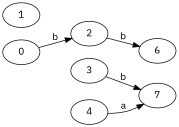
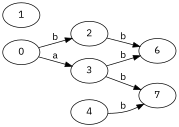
none -> (52, 61)
none -> (120, 62)
(123, 106) -> (123, 106)
